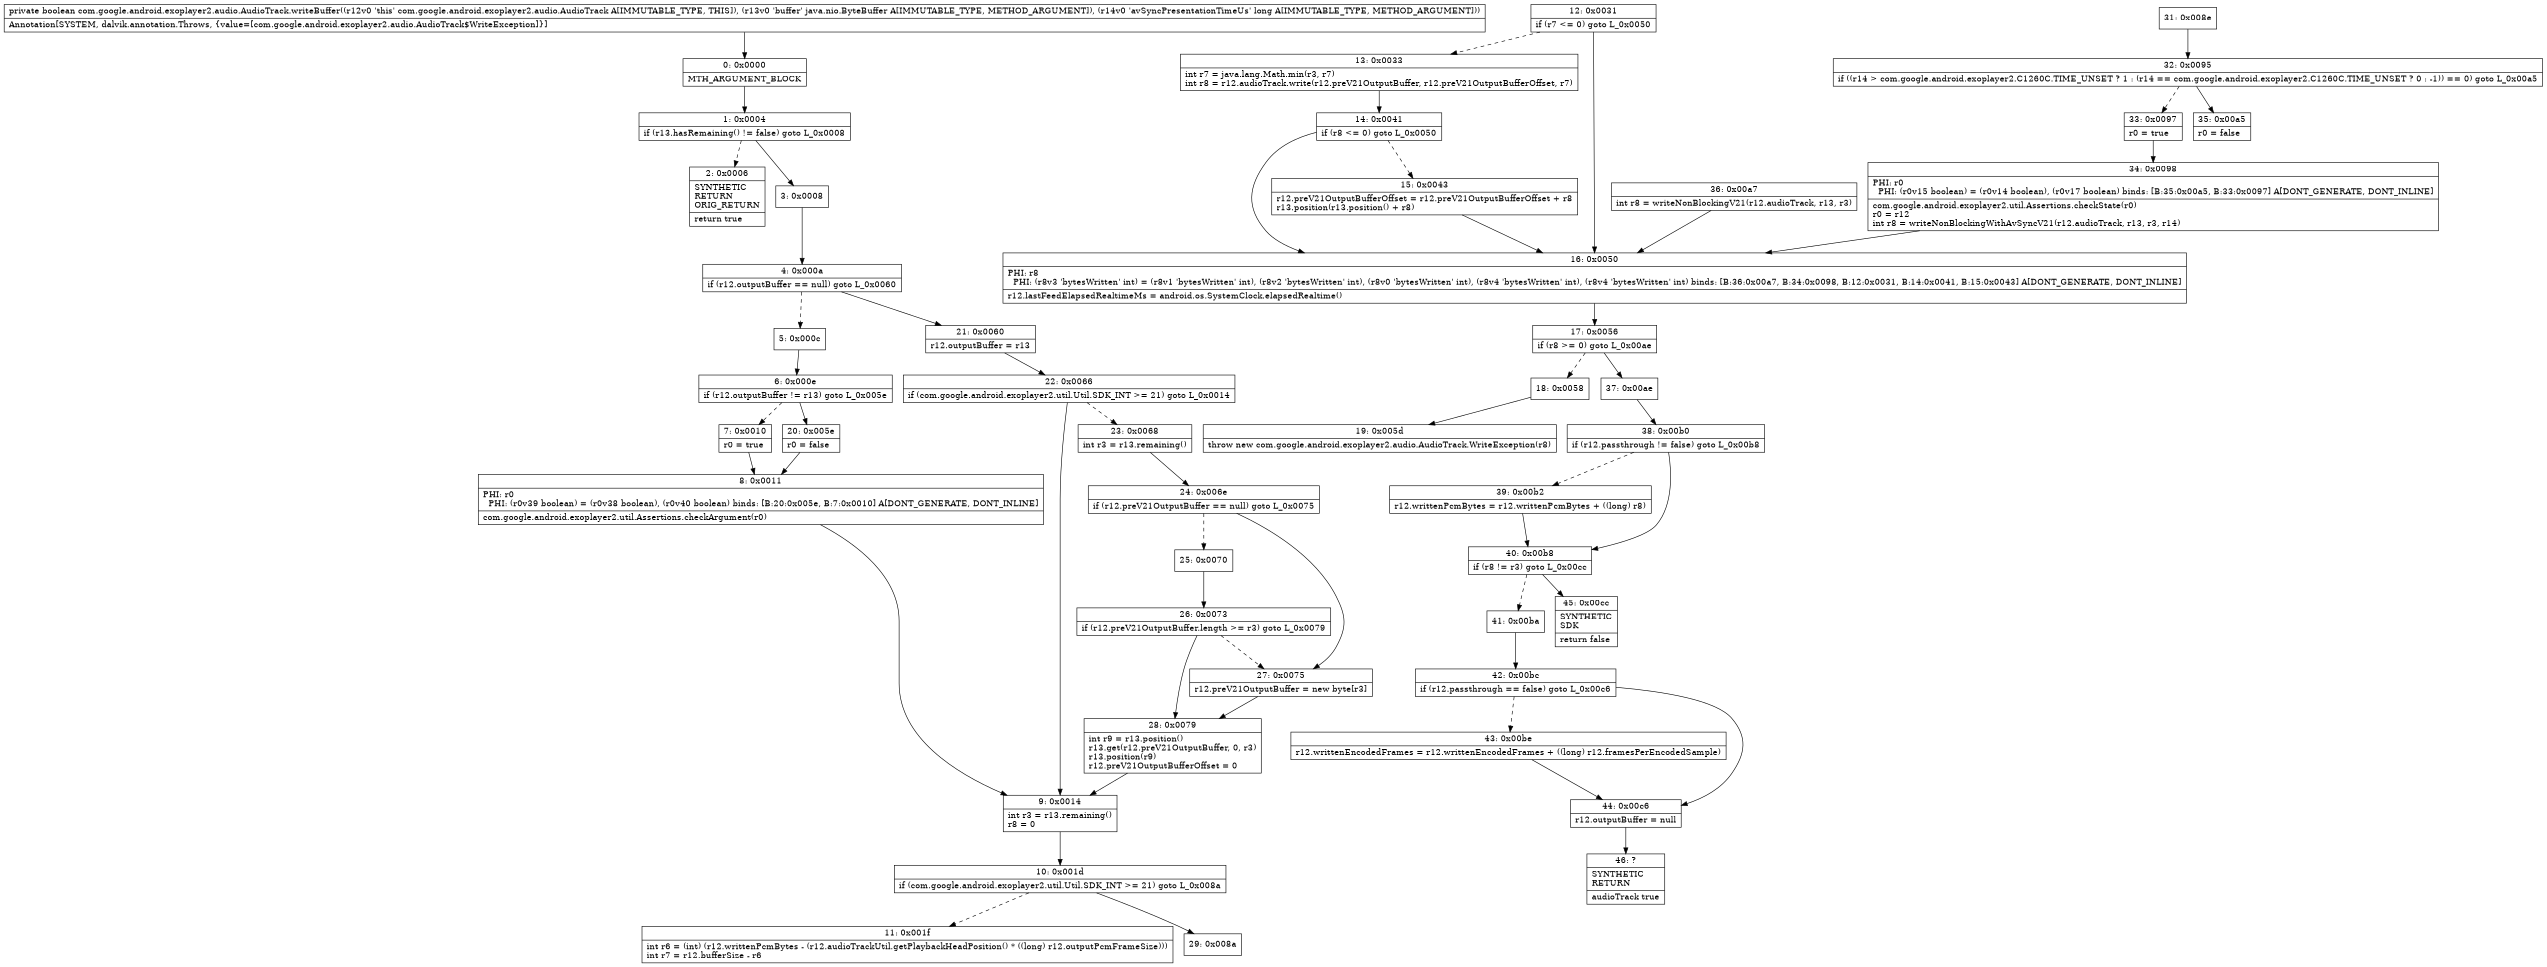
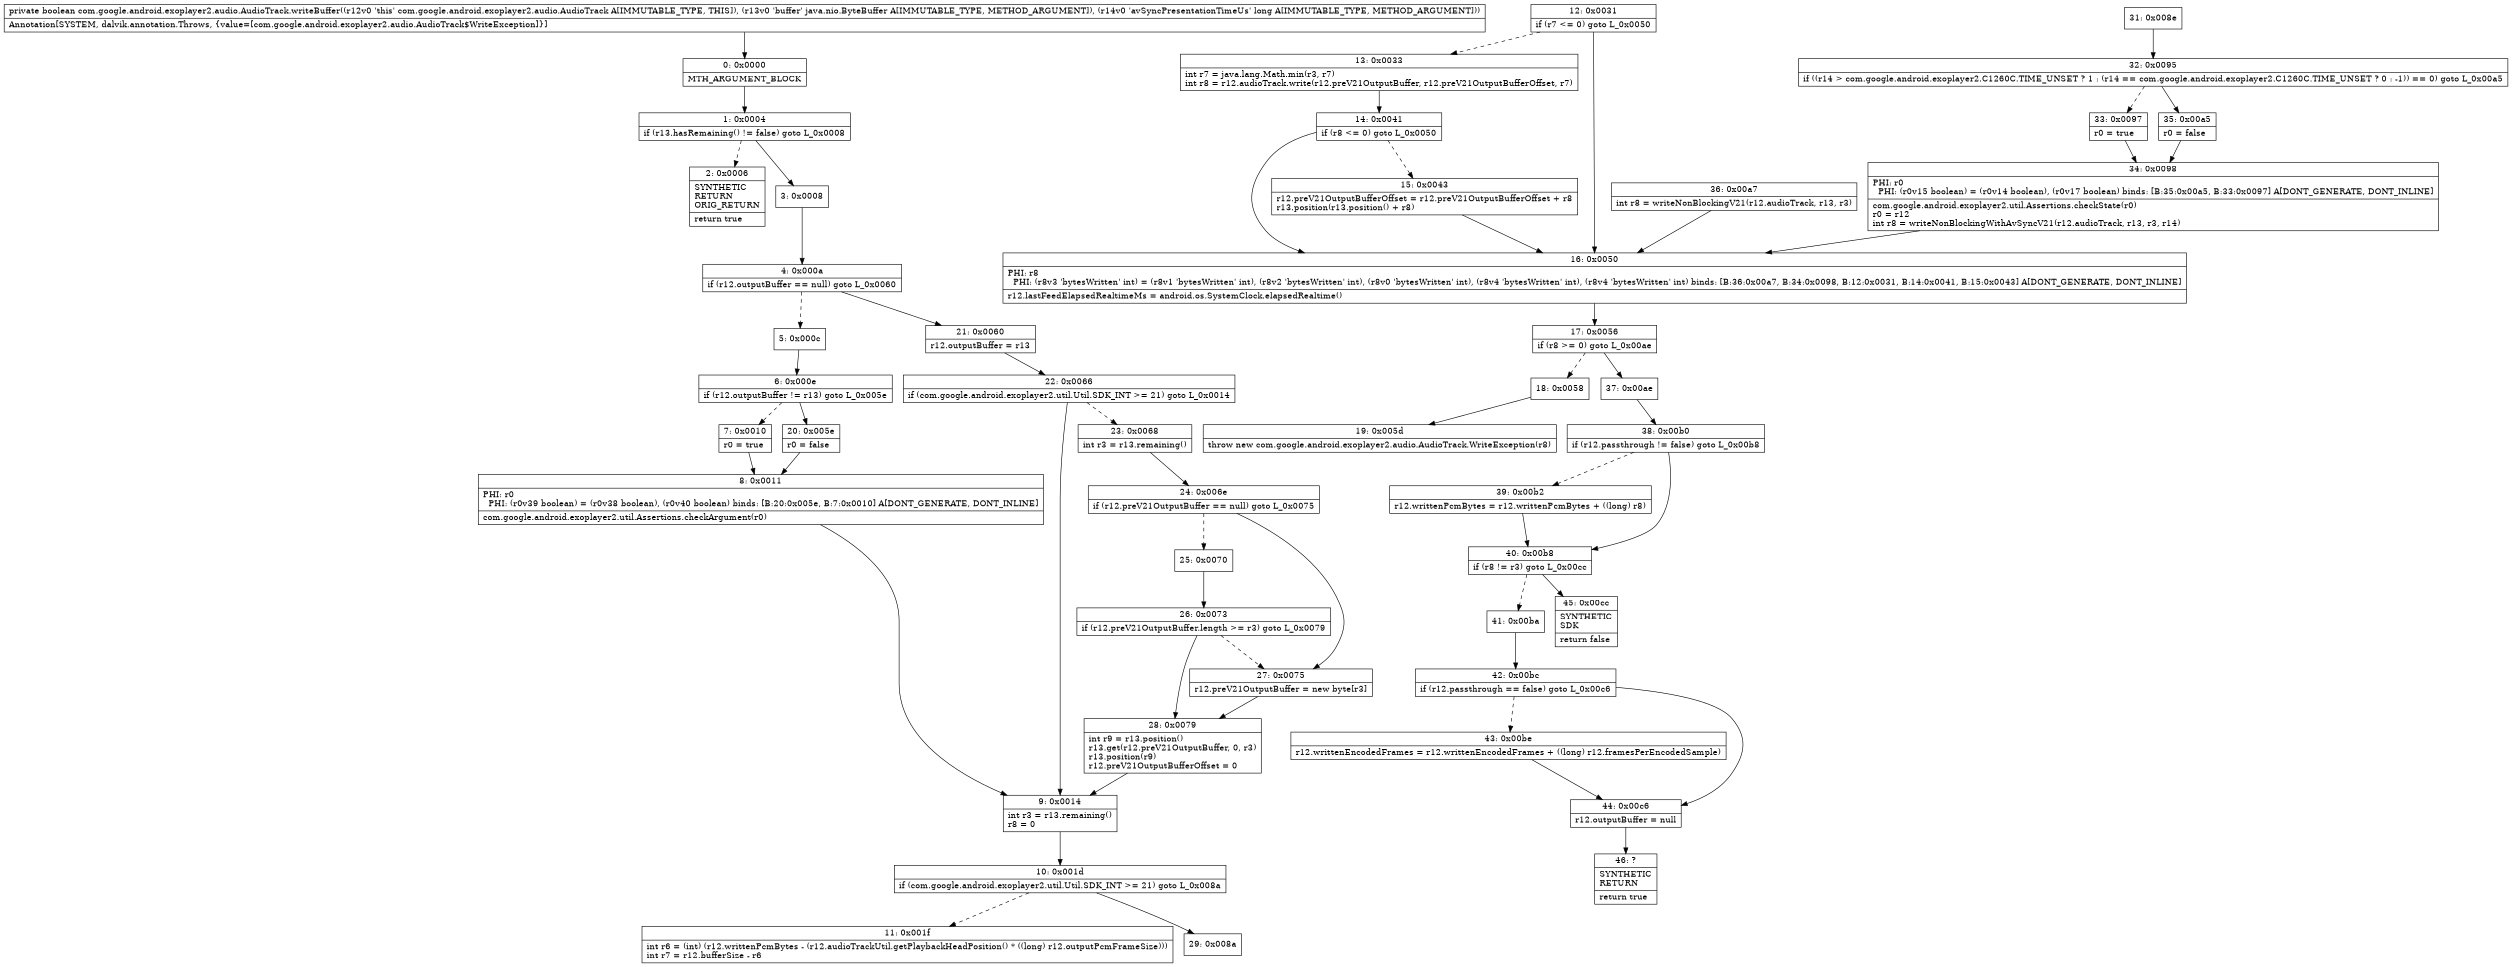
none -> (2177, 149)
(1626, 897) -> (1624, 897)
